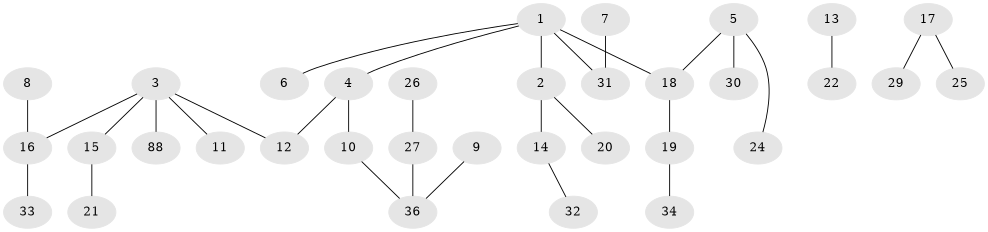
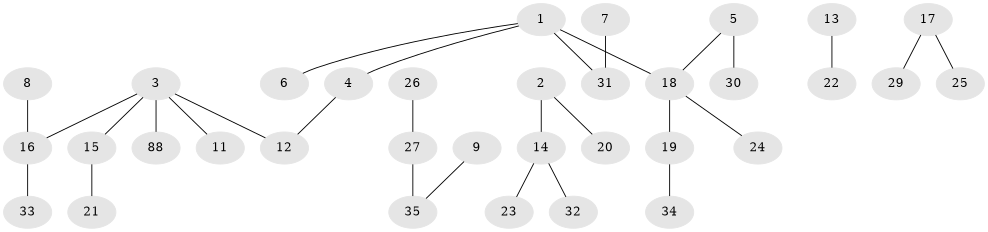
(541, 52) -> none
(768, 80) -> (714, 116)
(349, 148) -> none
(413, 212) -> (413, 212)
none -> (509, 212)
